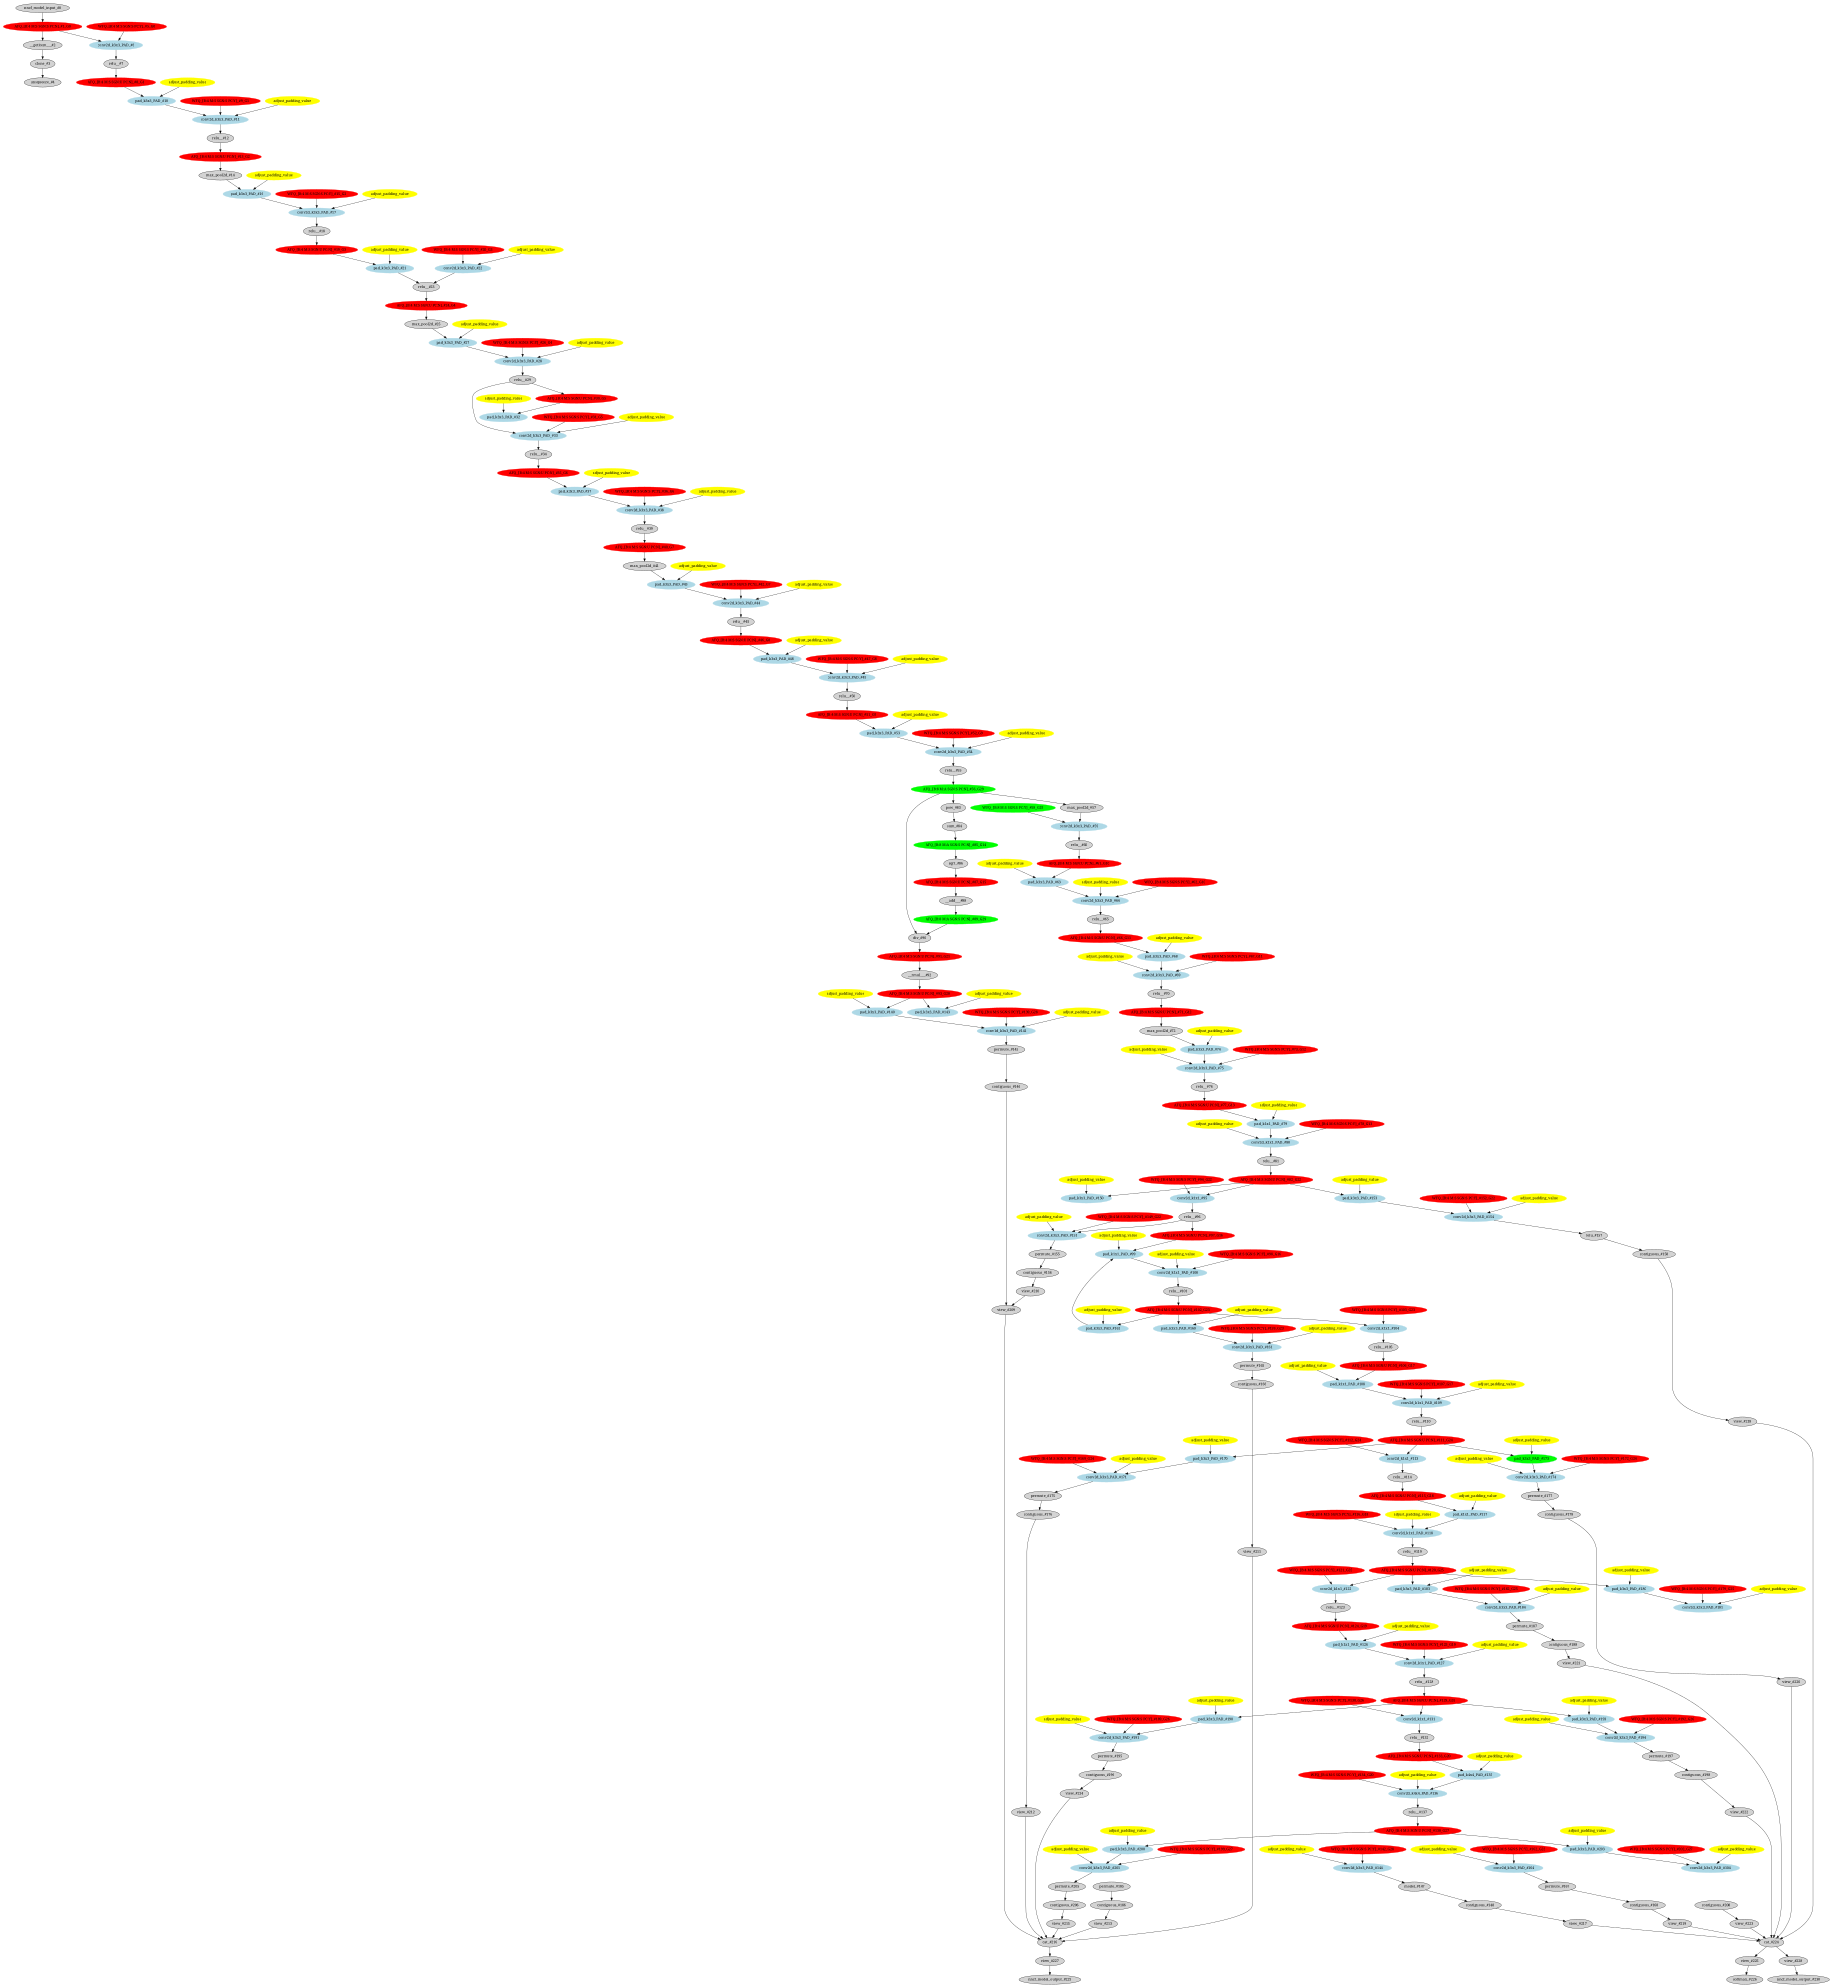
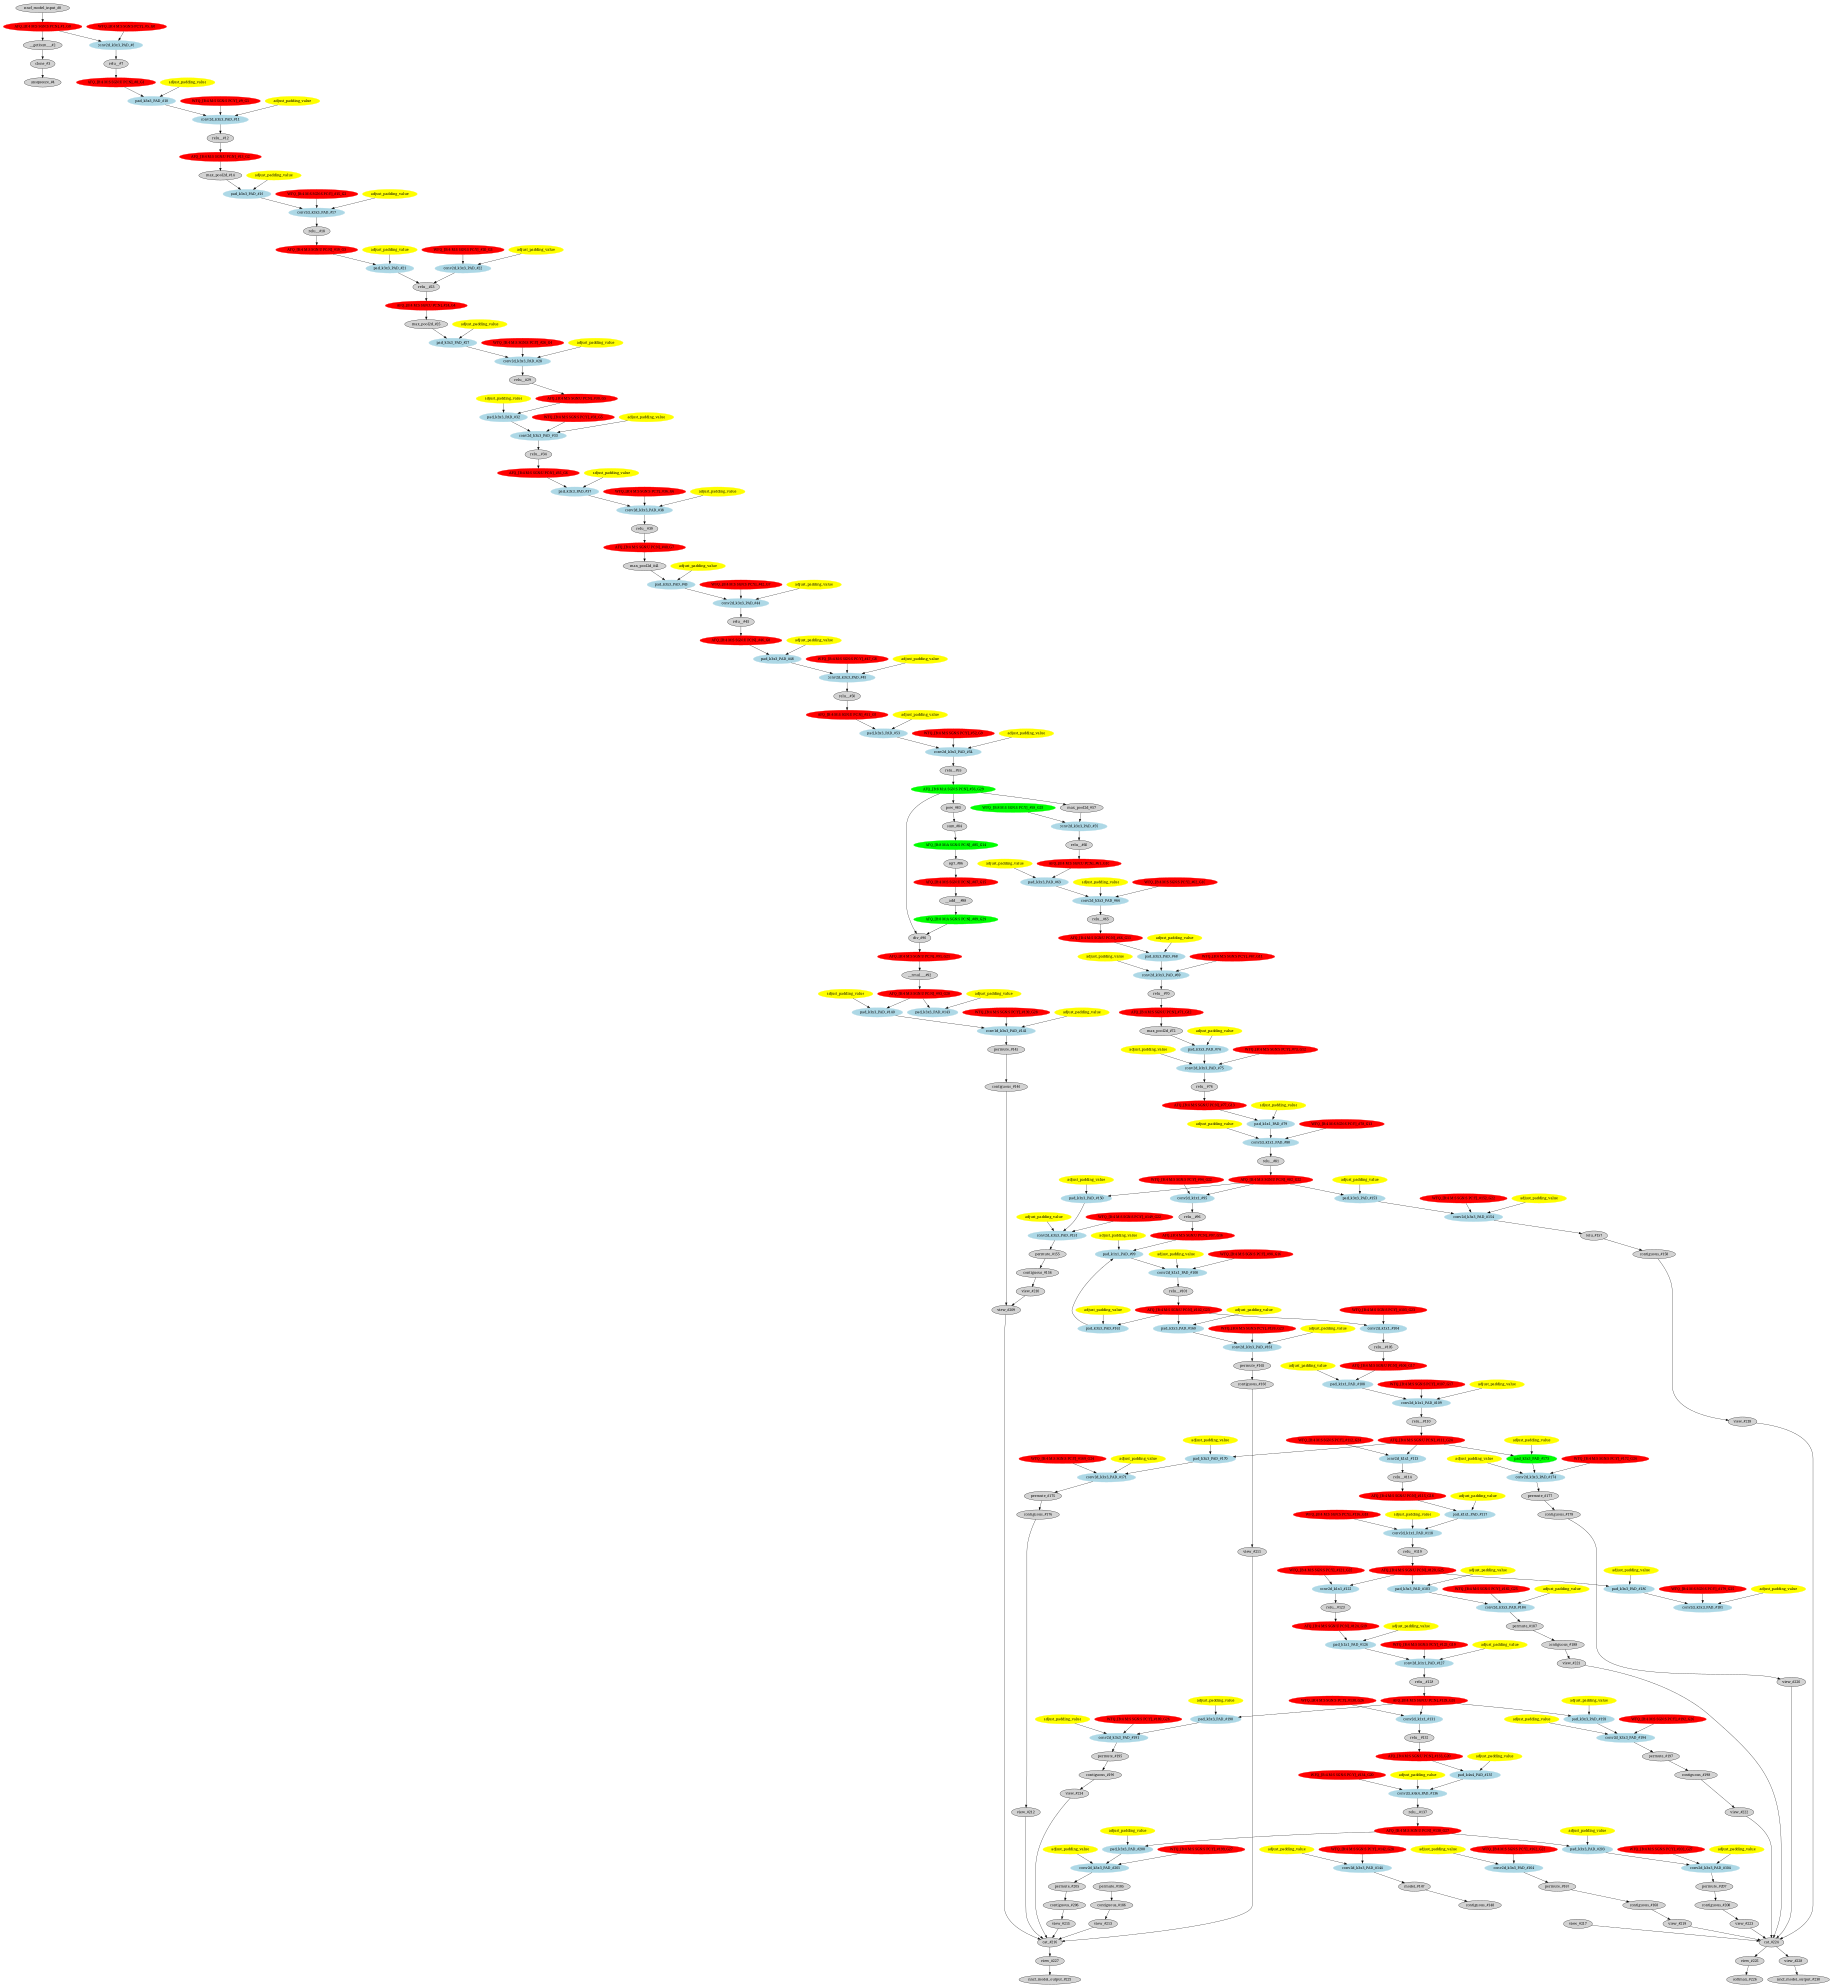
(473, 408) -> (520, 426)
(1132, 1227) -> (1077, 1218)
none -> (1714, 1887)
(1529, 1915) -> none
